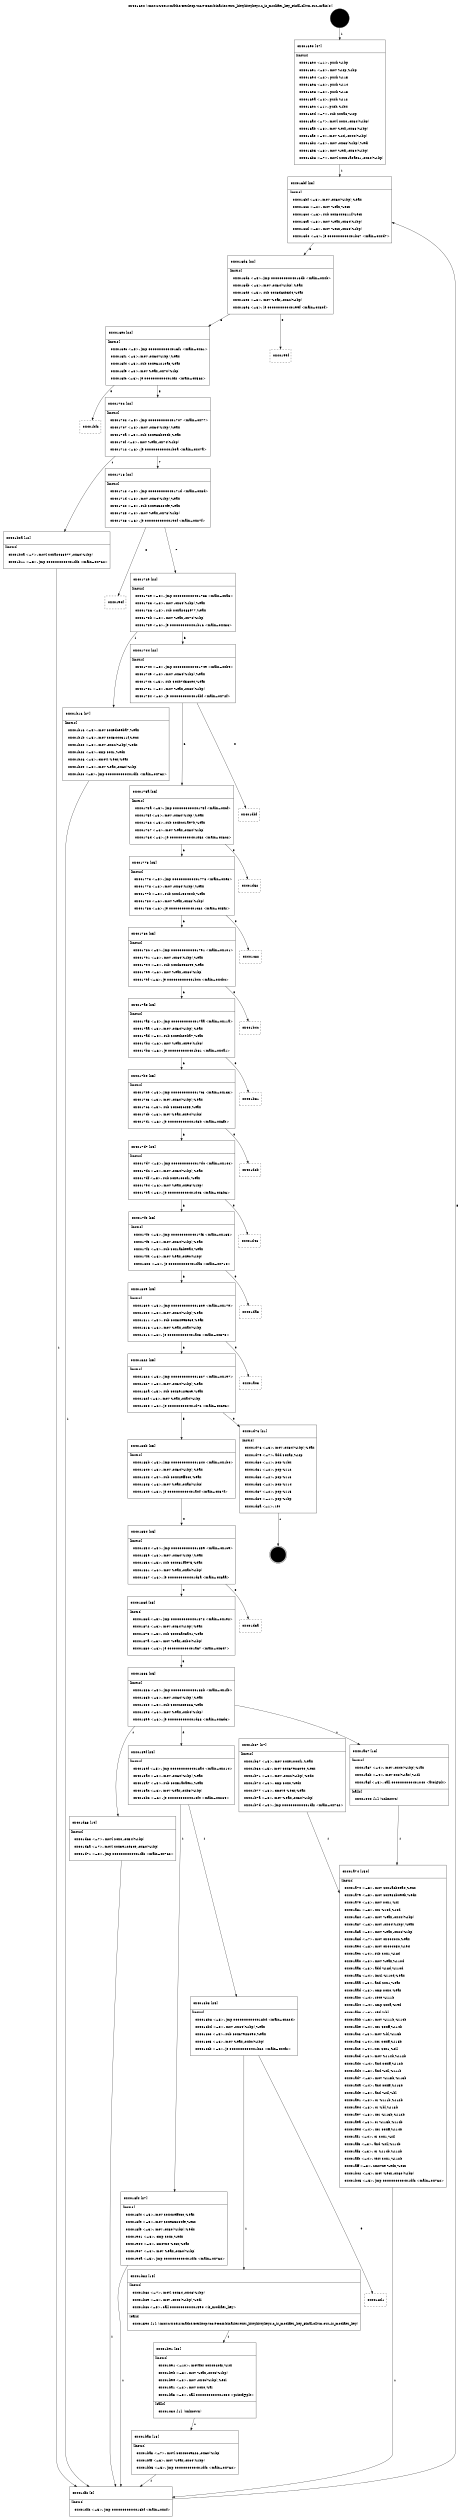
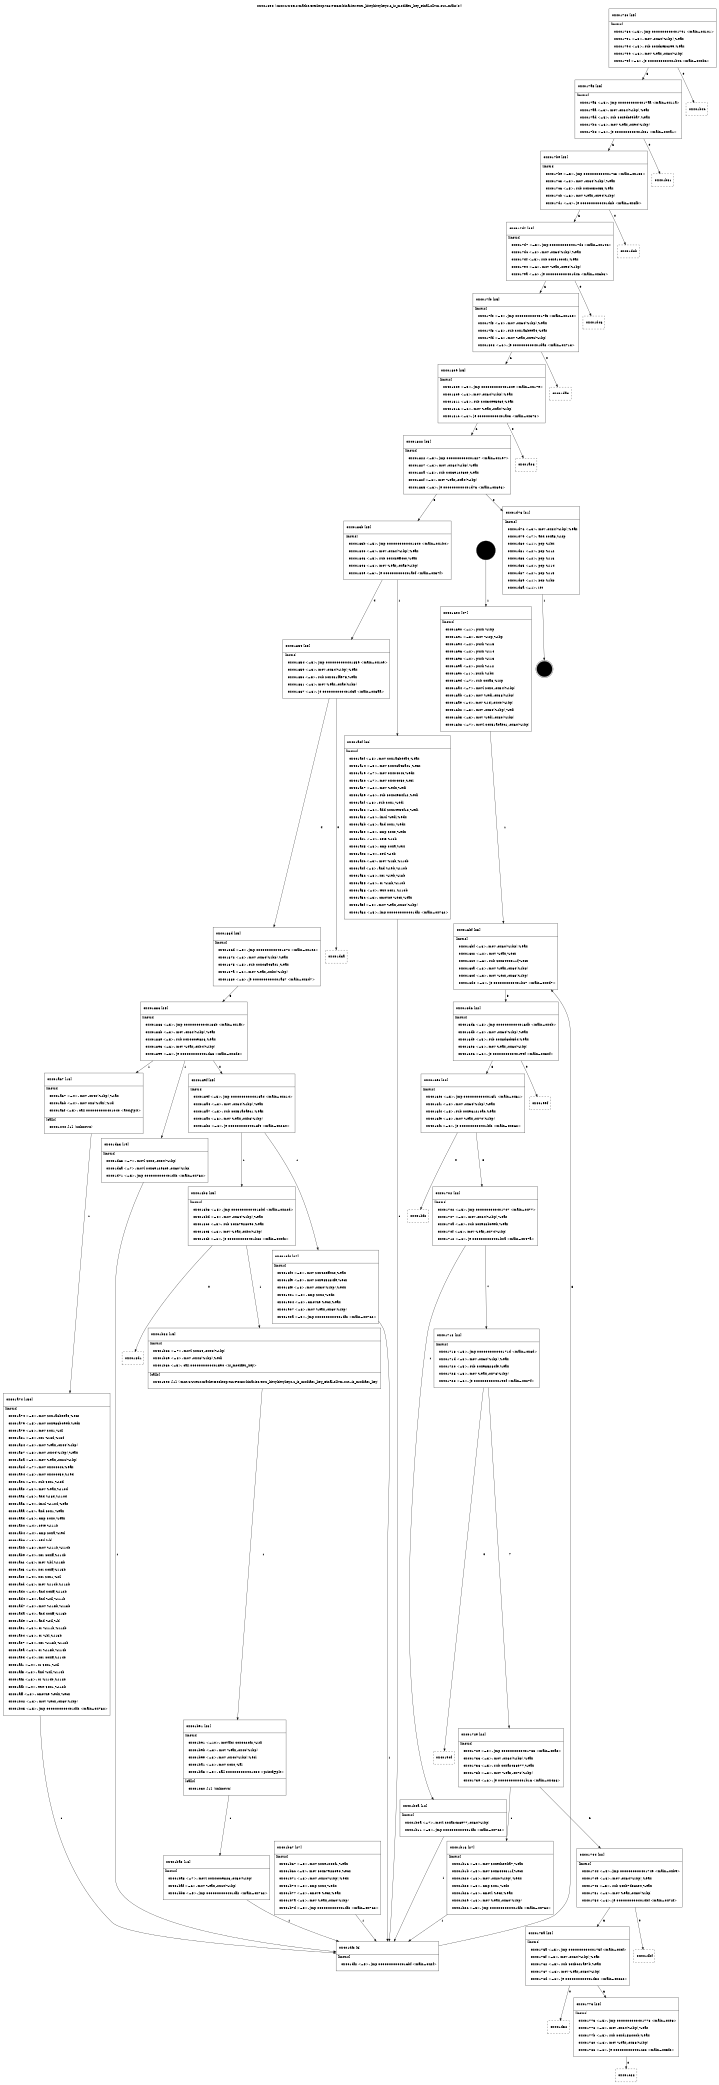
none -> (397, 827)
(182, 920) -> none
(323, 1851) -> (365, 1927)
